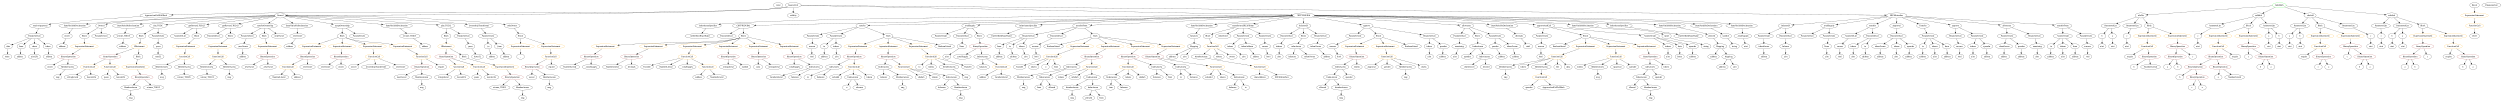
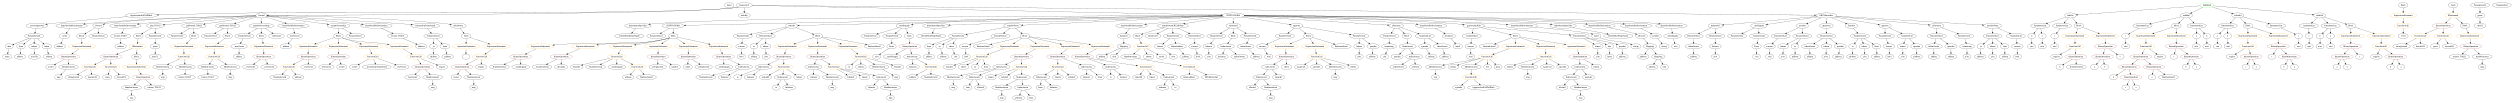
(446, 26) -> none
